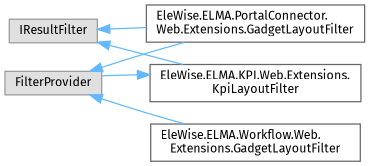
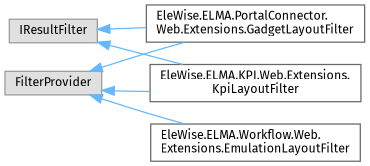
(120, 75) -> (132, 91)
(255, 143) -> (255, 143)
